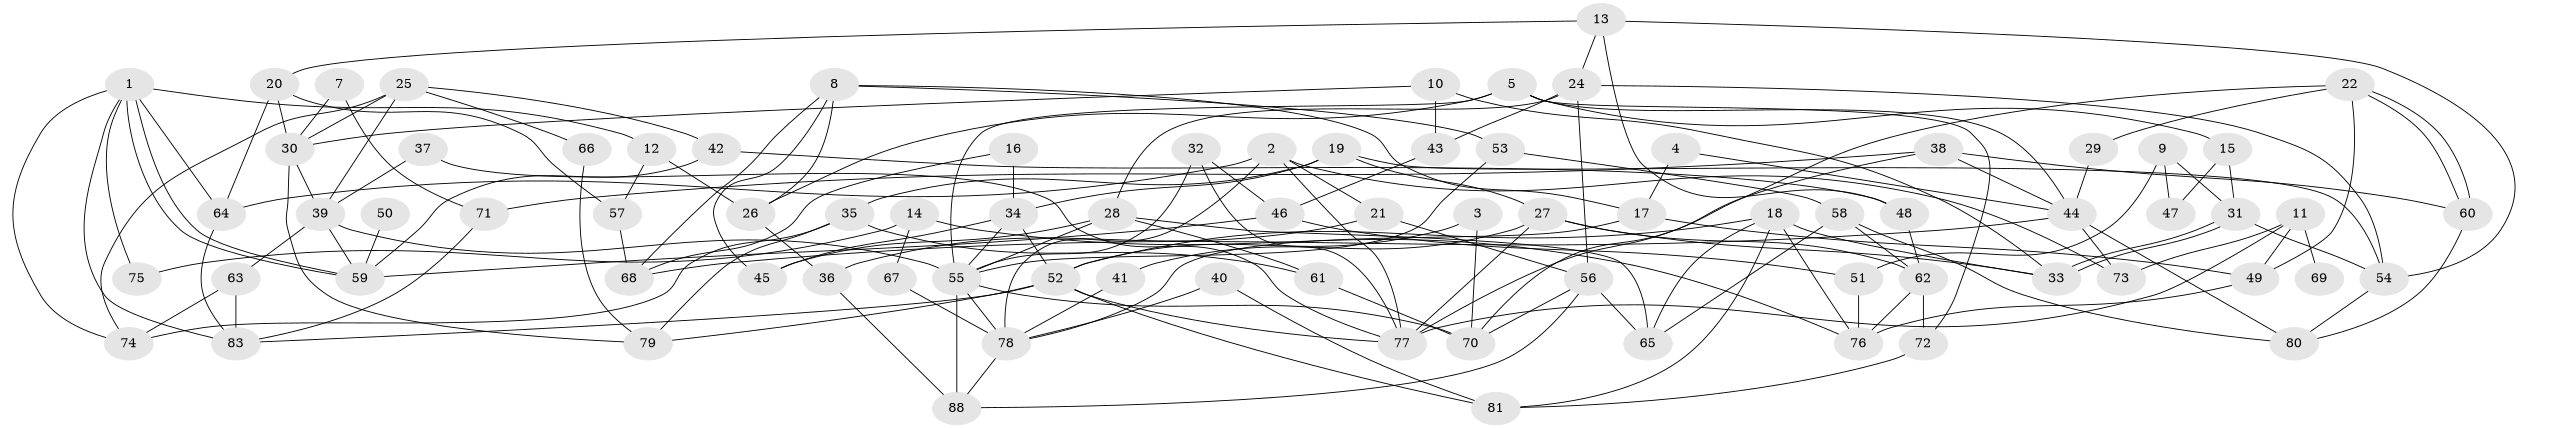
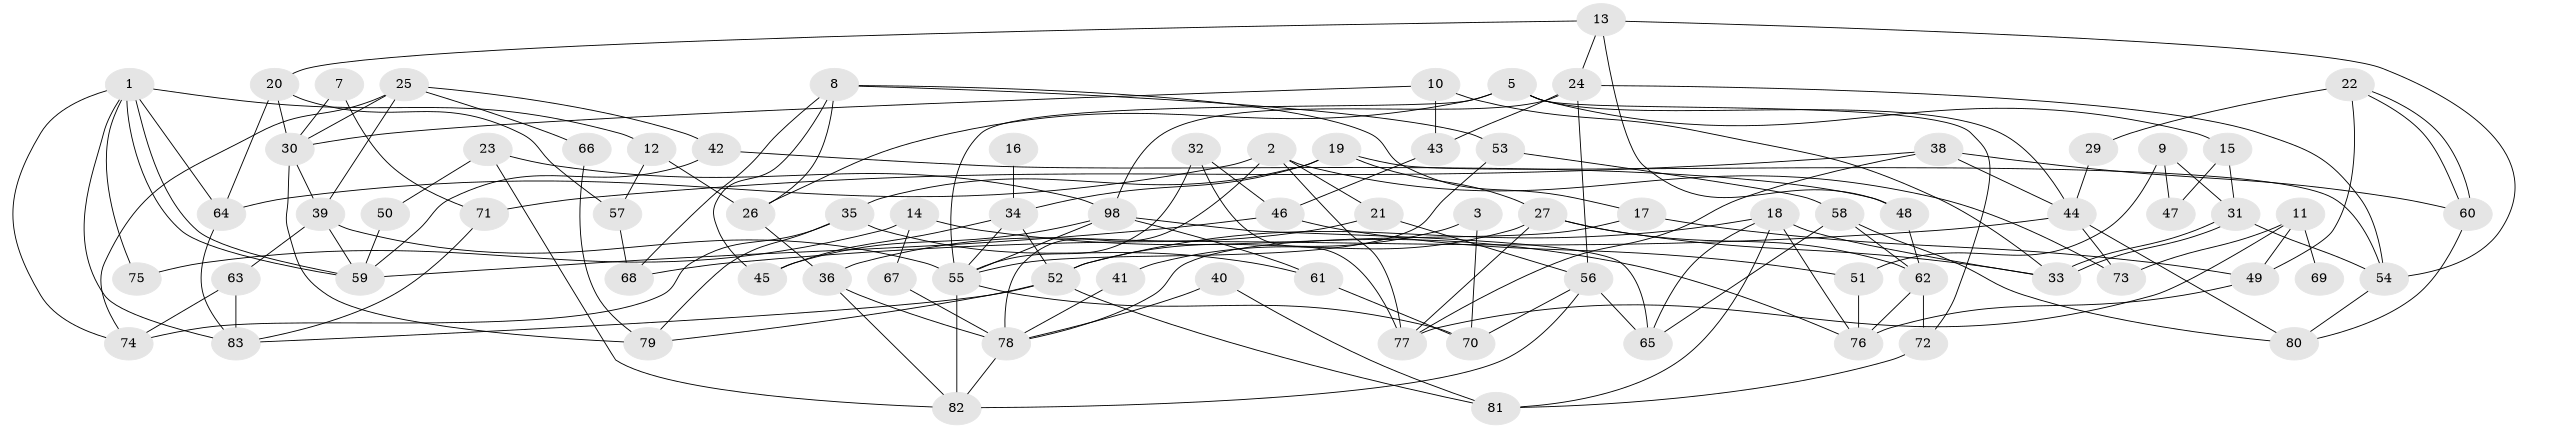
(1881, 140) -> none
(423, 149) -> none
none -> (488, 149)
(1676, 149) -> none
(813, 201) -> none
(1112, 214) -> (1112, 214)
(982, 311) -> (915, 315)
(1224, 325) -> none
(957, 409) -> (957, 409)
